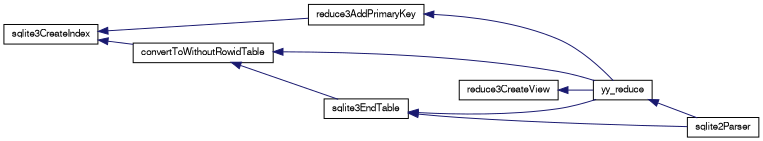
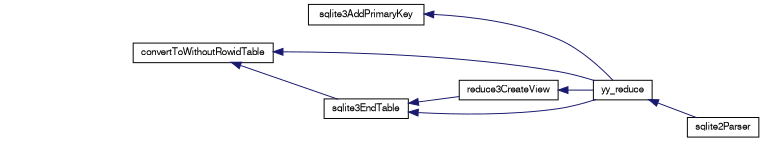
(366, 15) -> (366, 15)
(51, 34) -> none
(553, 122) -> (439, 99)
